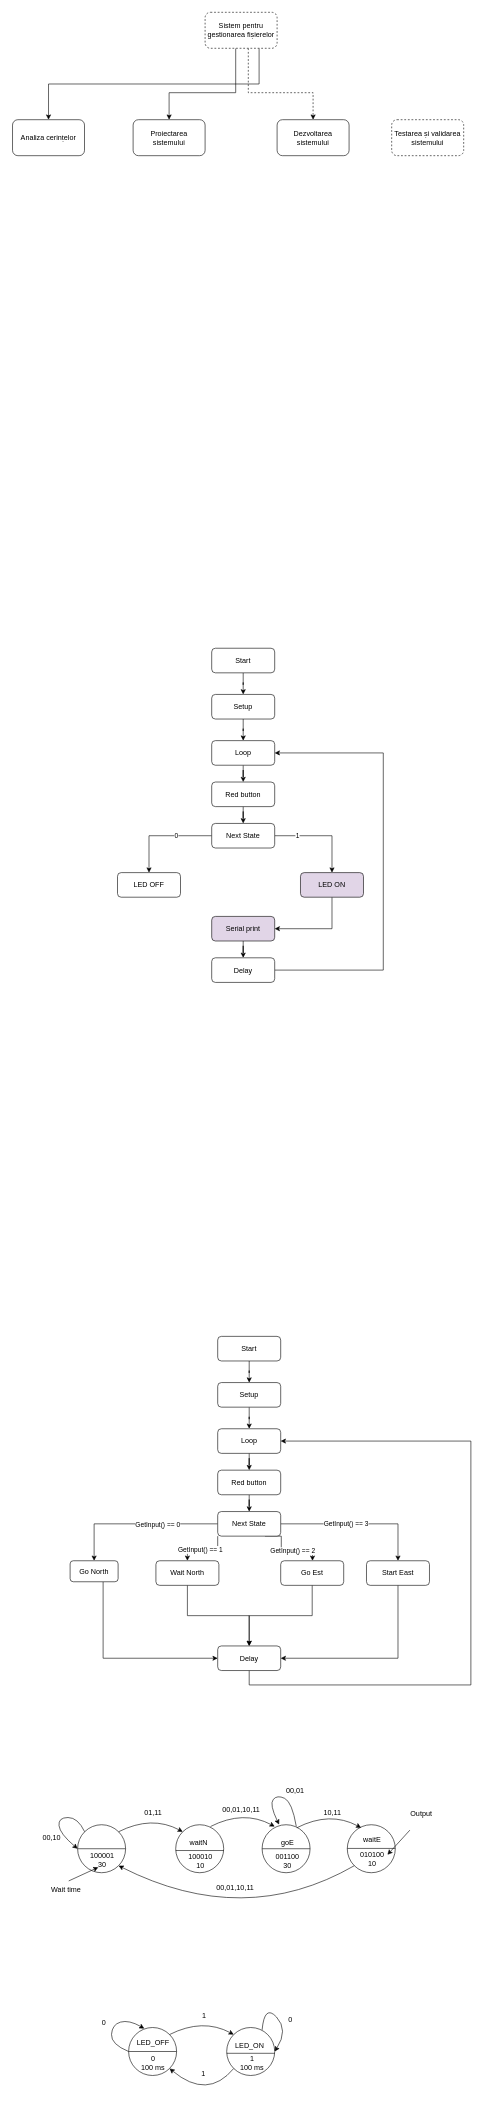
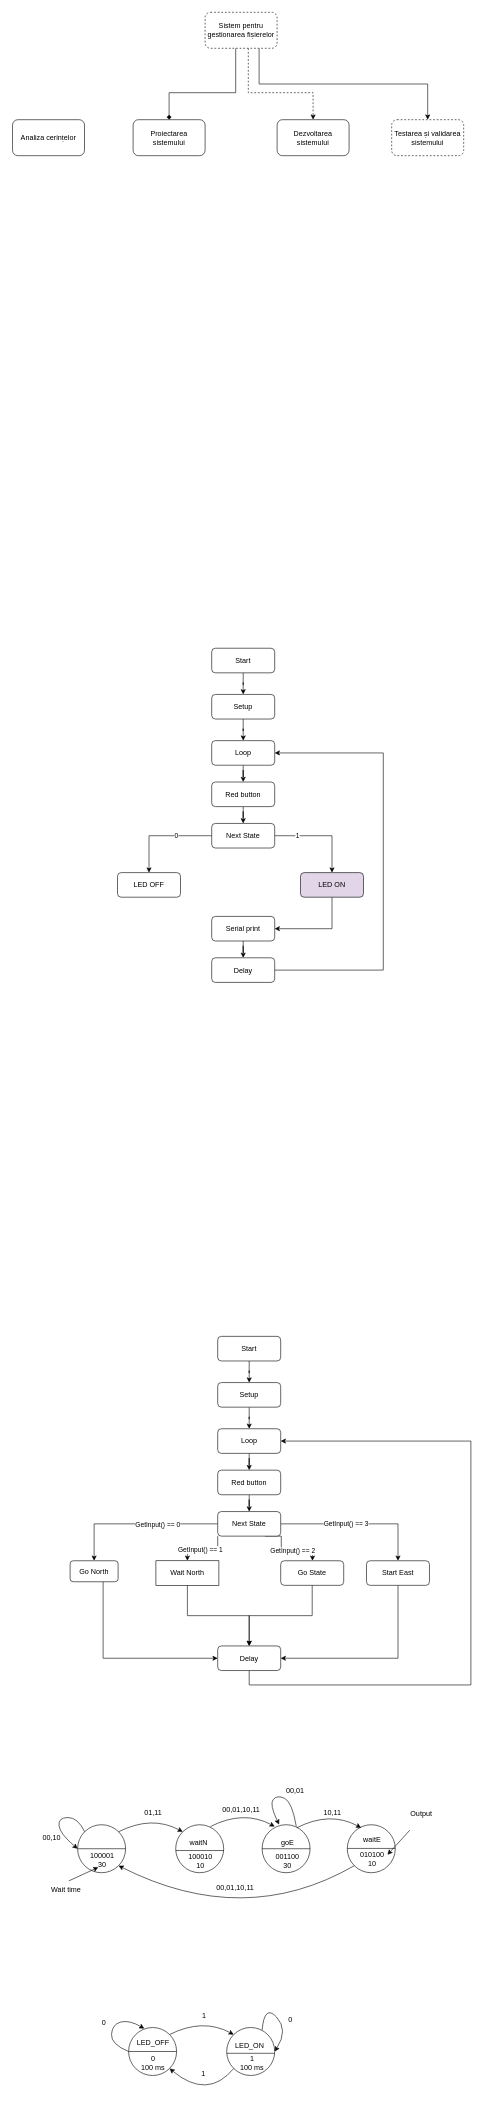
(48, 98) -> (428, 84)
(169, 114) -> (169, 114)
(243, 929) -> (243, 929)
(187, 1573) -> (187, 1573)
(312, 1574) -> (312, 1574)
